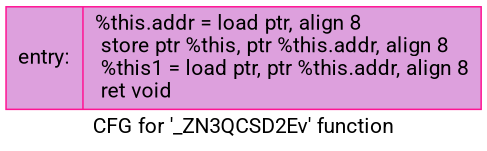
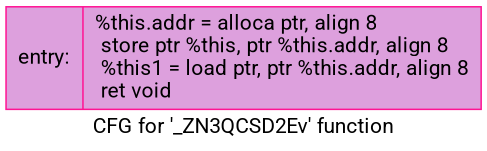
(229, 23) -> (236, 23)
